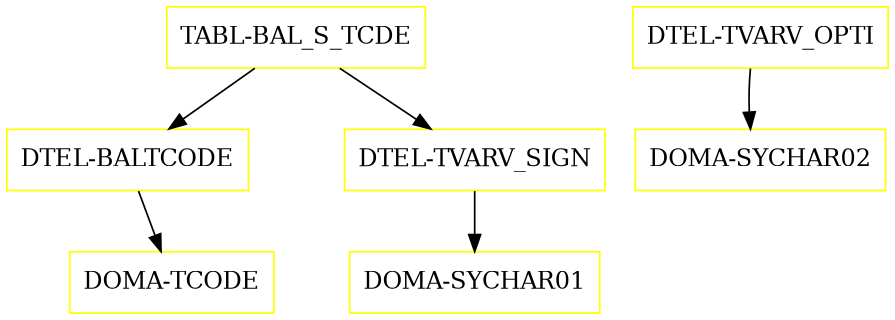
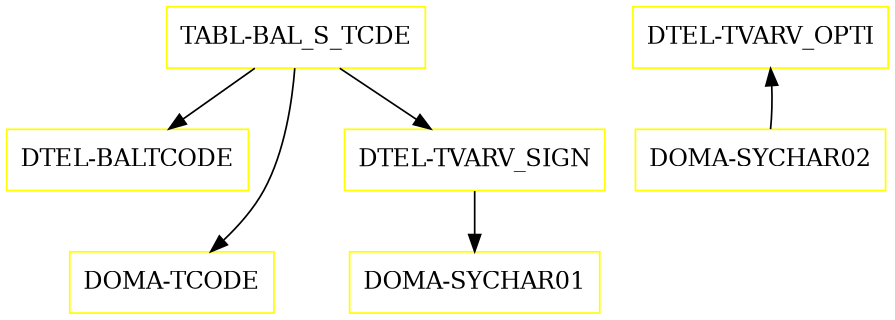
(749, 90) -> (772, 107)
(147, 213) -> (276, 162)
